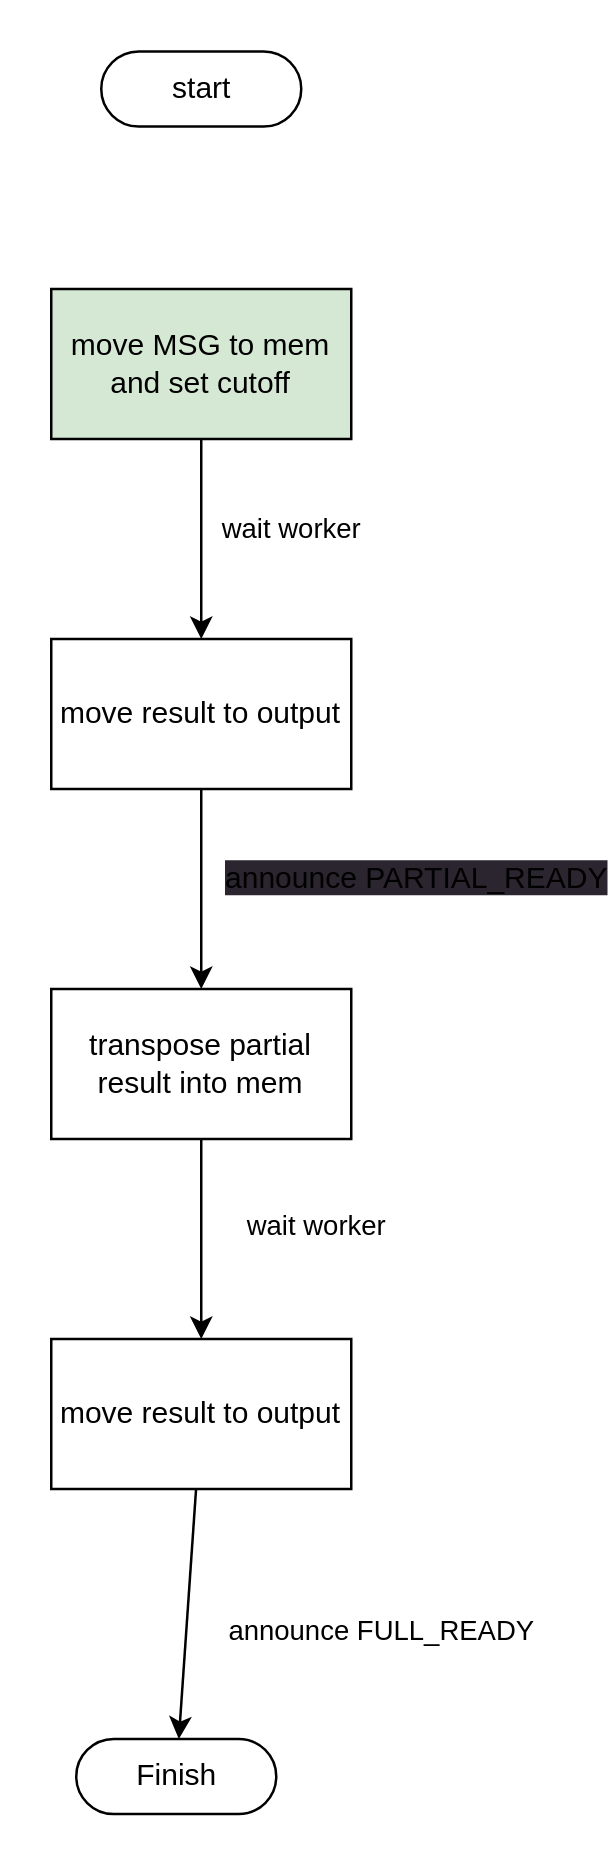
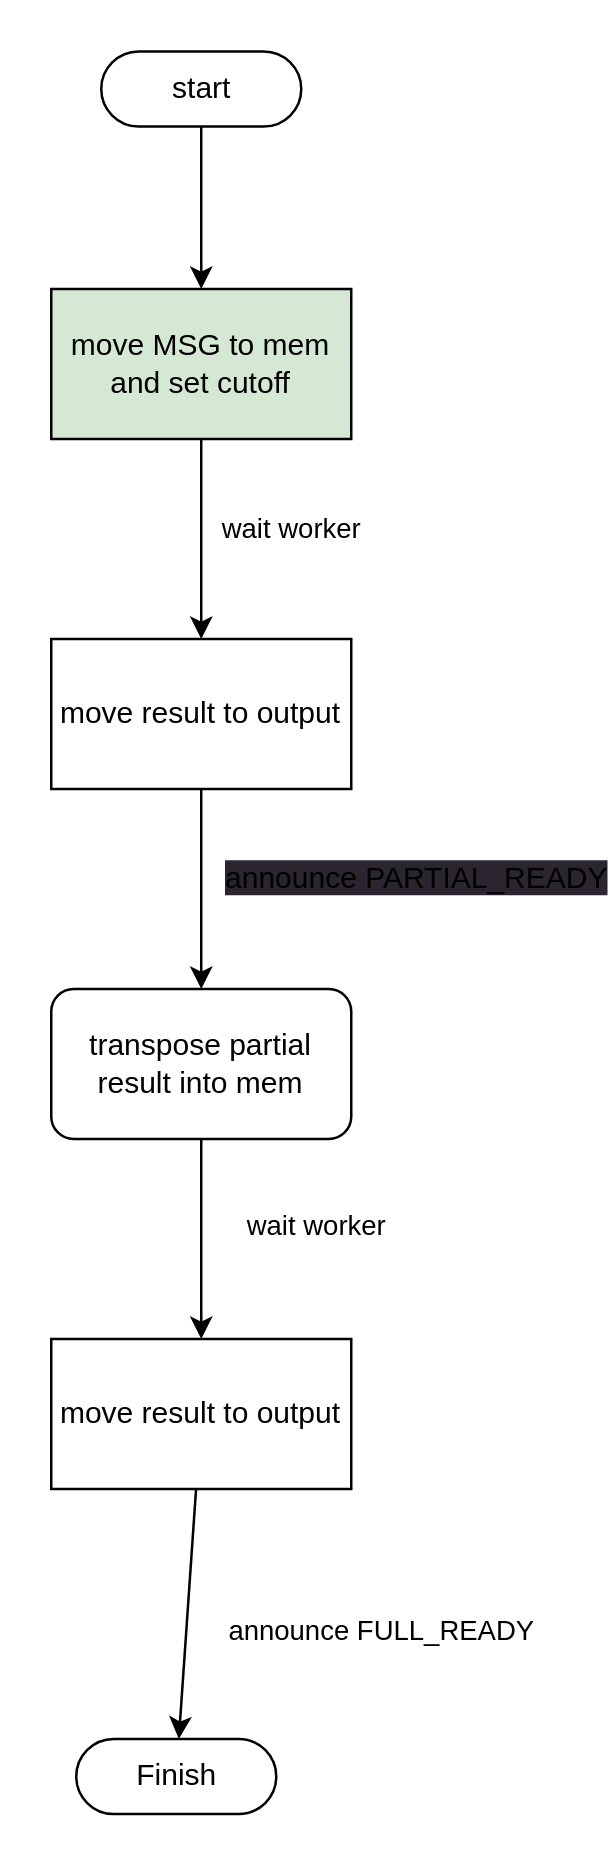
none -> (201, 200)
(201, 1064) -> (201, 1064)
